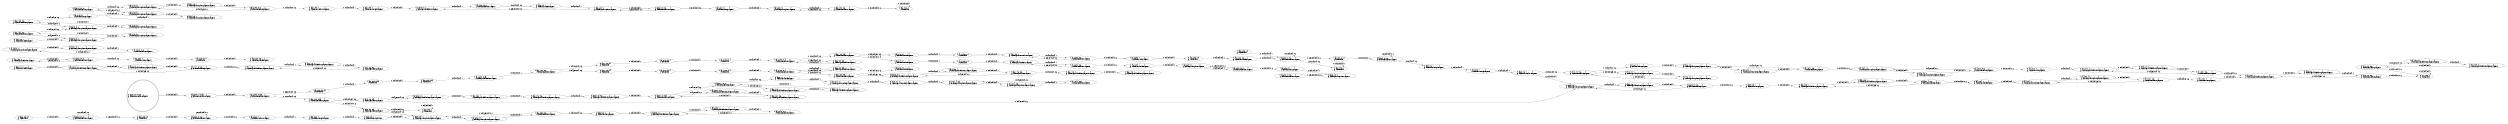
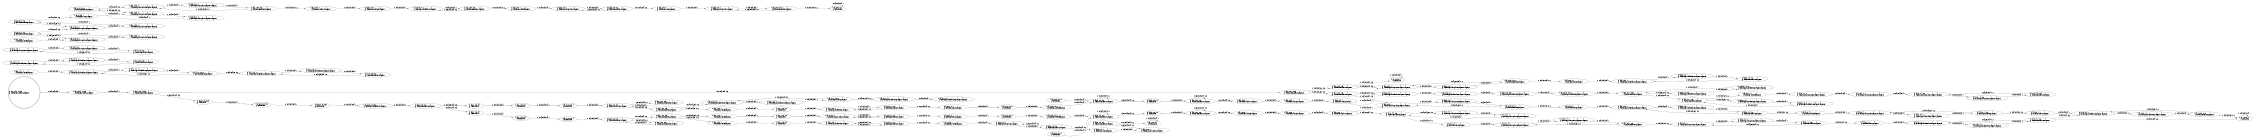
(517, 10) -> (451, 11)
(1316, 64) -> (1131, 123)
(785, 71) -> (617, 106)
(2400, 72) -> (2146, 120)
none -> (1079, 104)
none -> (782, 109)
